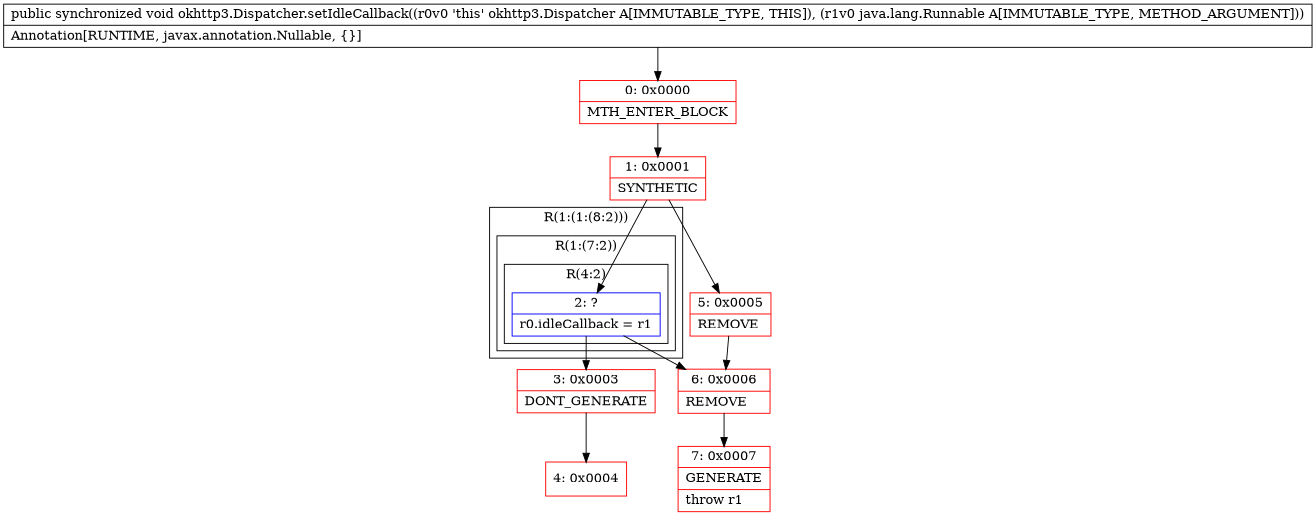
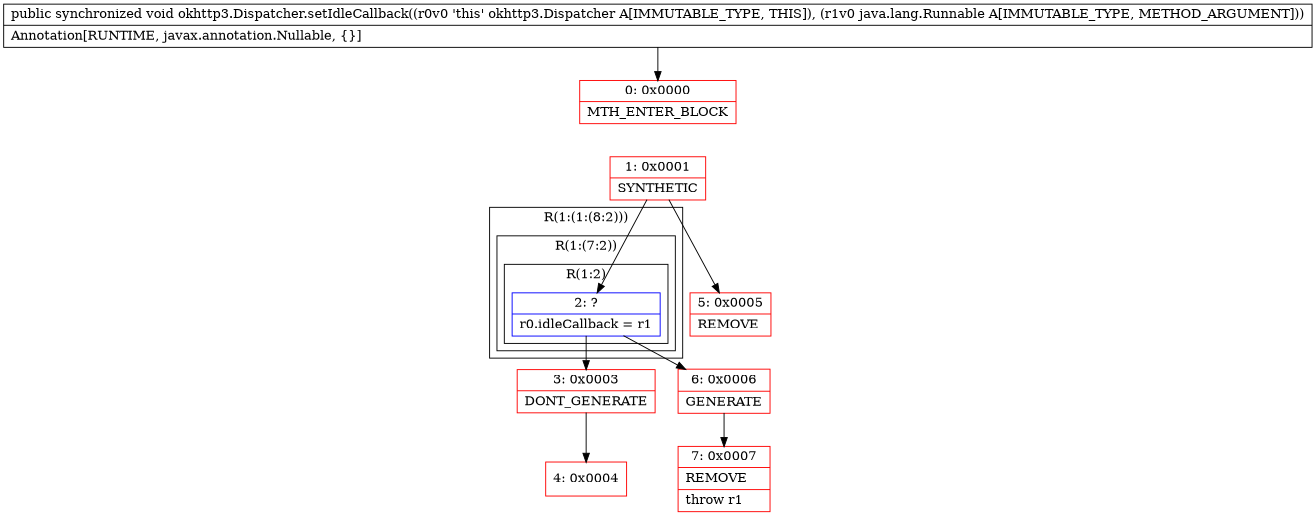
(658, 136) -> none
(586, 275) -> (586, 275)
(728, 348) -> none
(716, 402) -> (724, 402)
(724, 478) -> (716, 478)
